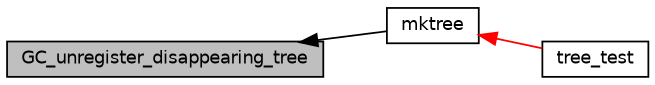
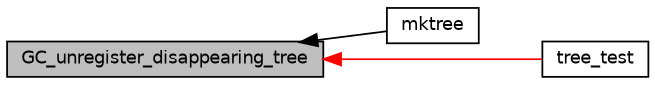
(519, 43) -> (442, 59)
